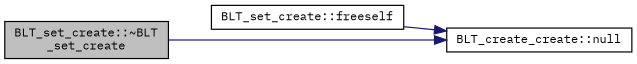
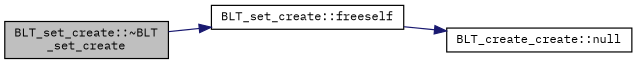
(302, 40) -> (184, 30)
